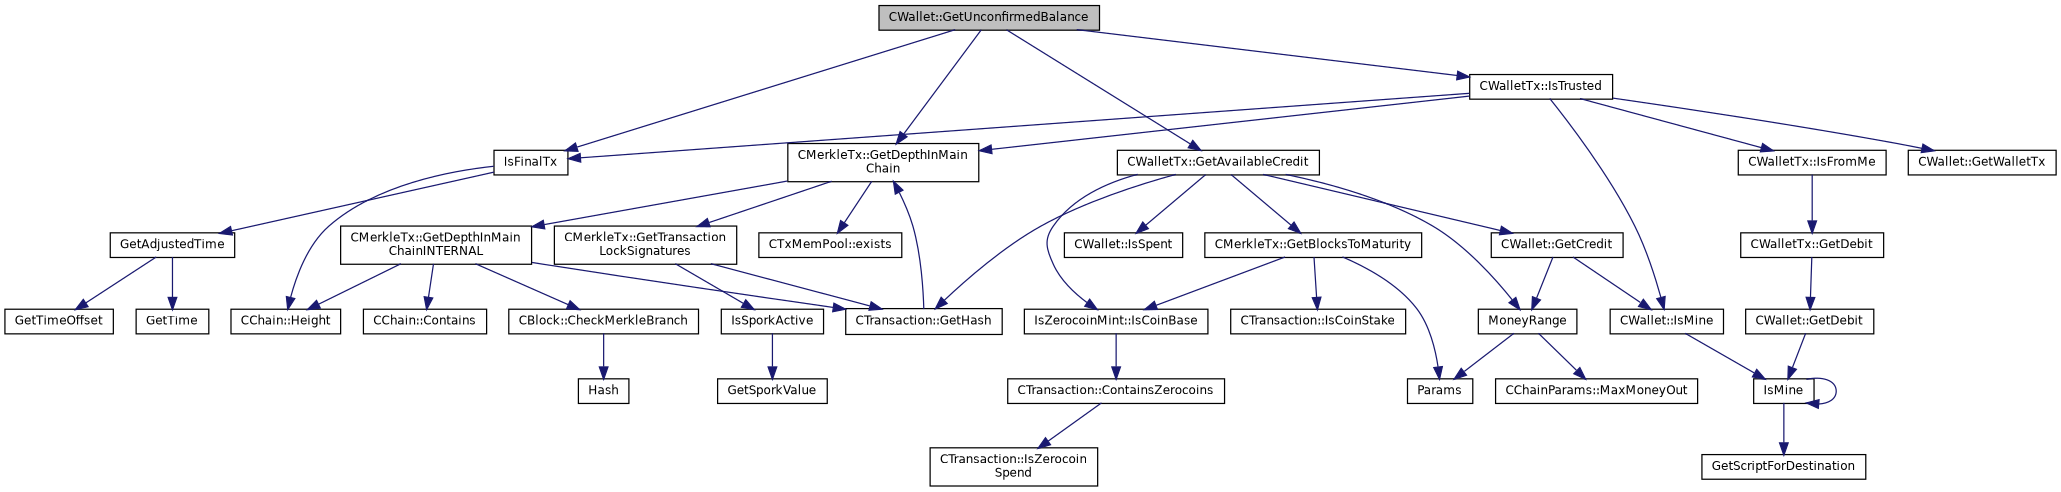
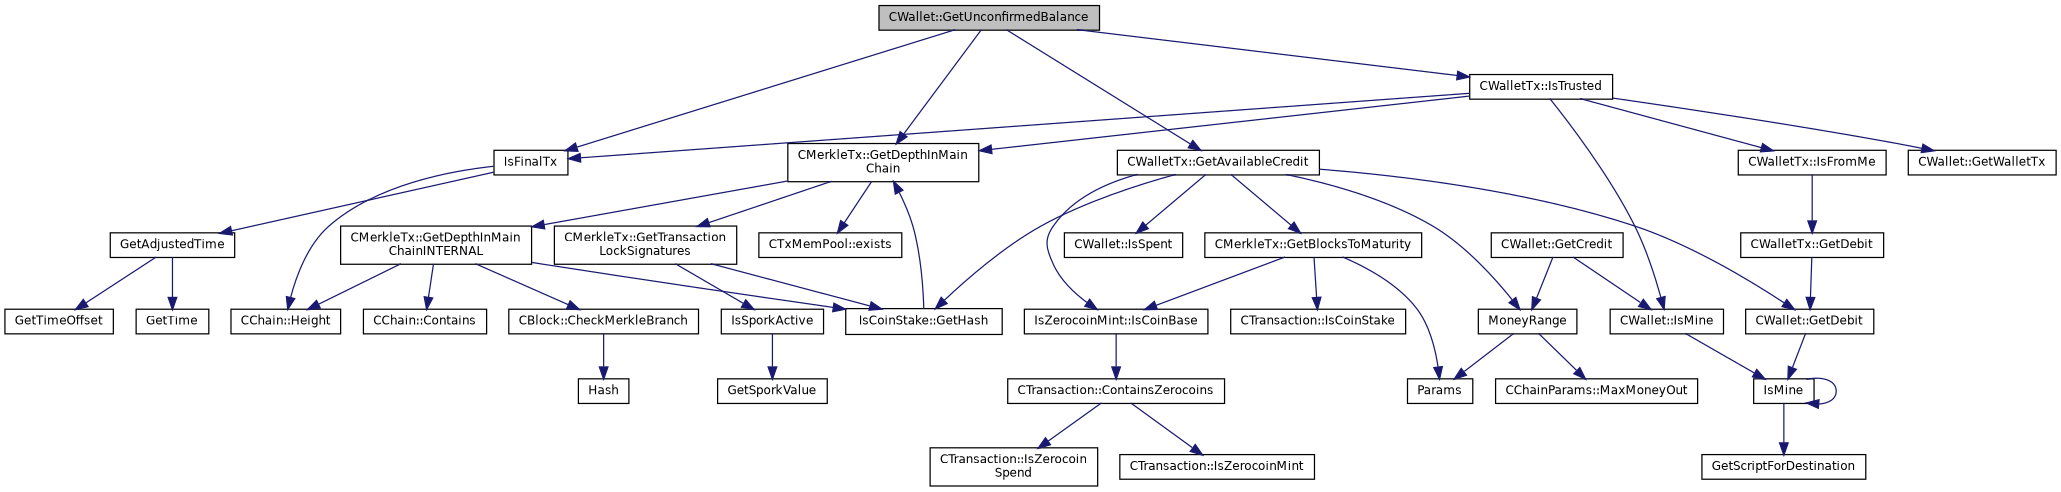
(1423, 212) -> (1561, 205)
(924, 322) -> (924, 322)
none -> (1217, 467)
